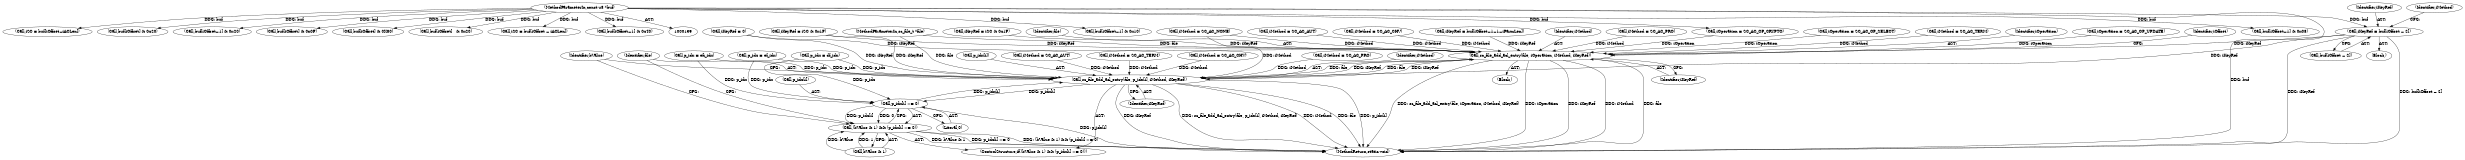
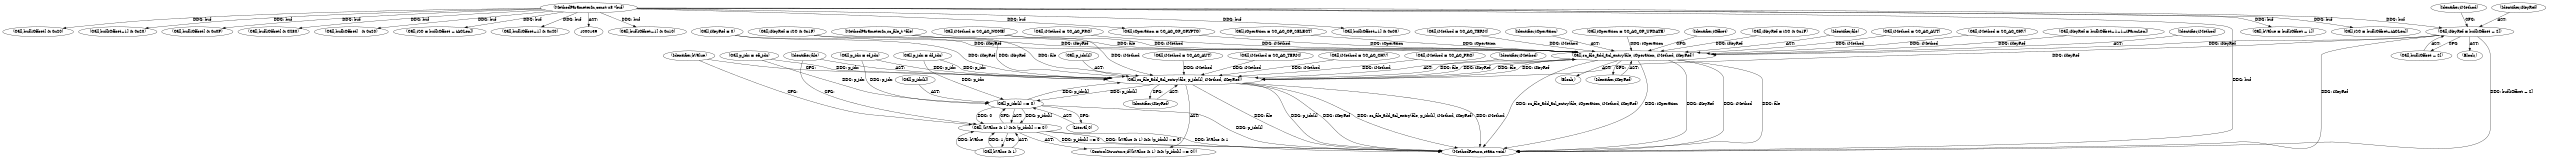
none -> (2283, 32)
